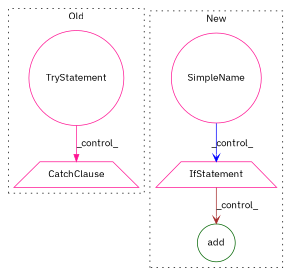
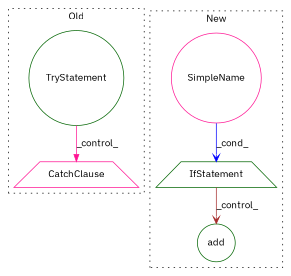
(76, 78) -> (76, 78)
(233, 144) -> (233, 144)
(216, 175) -> (216, 175)
